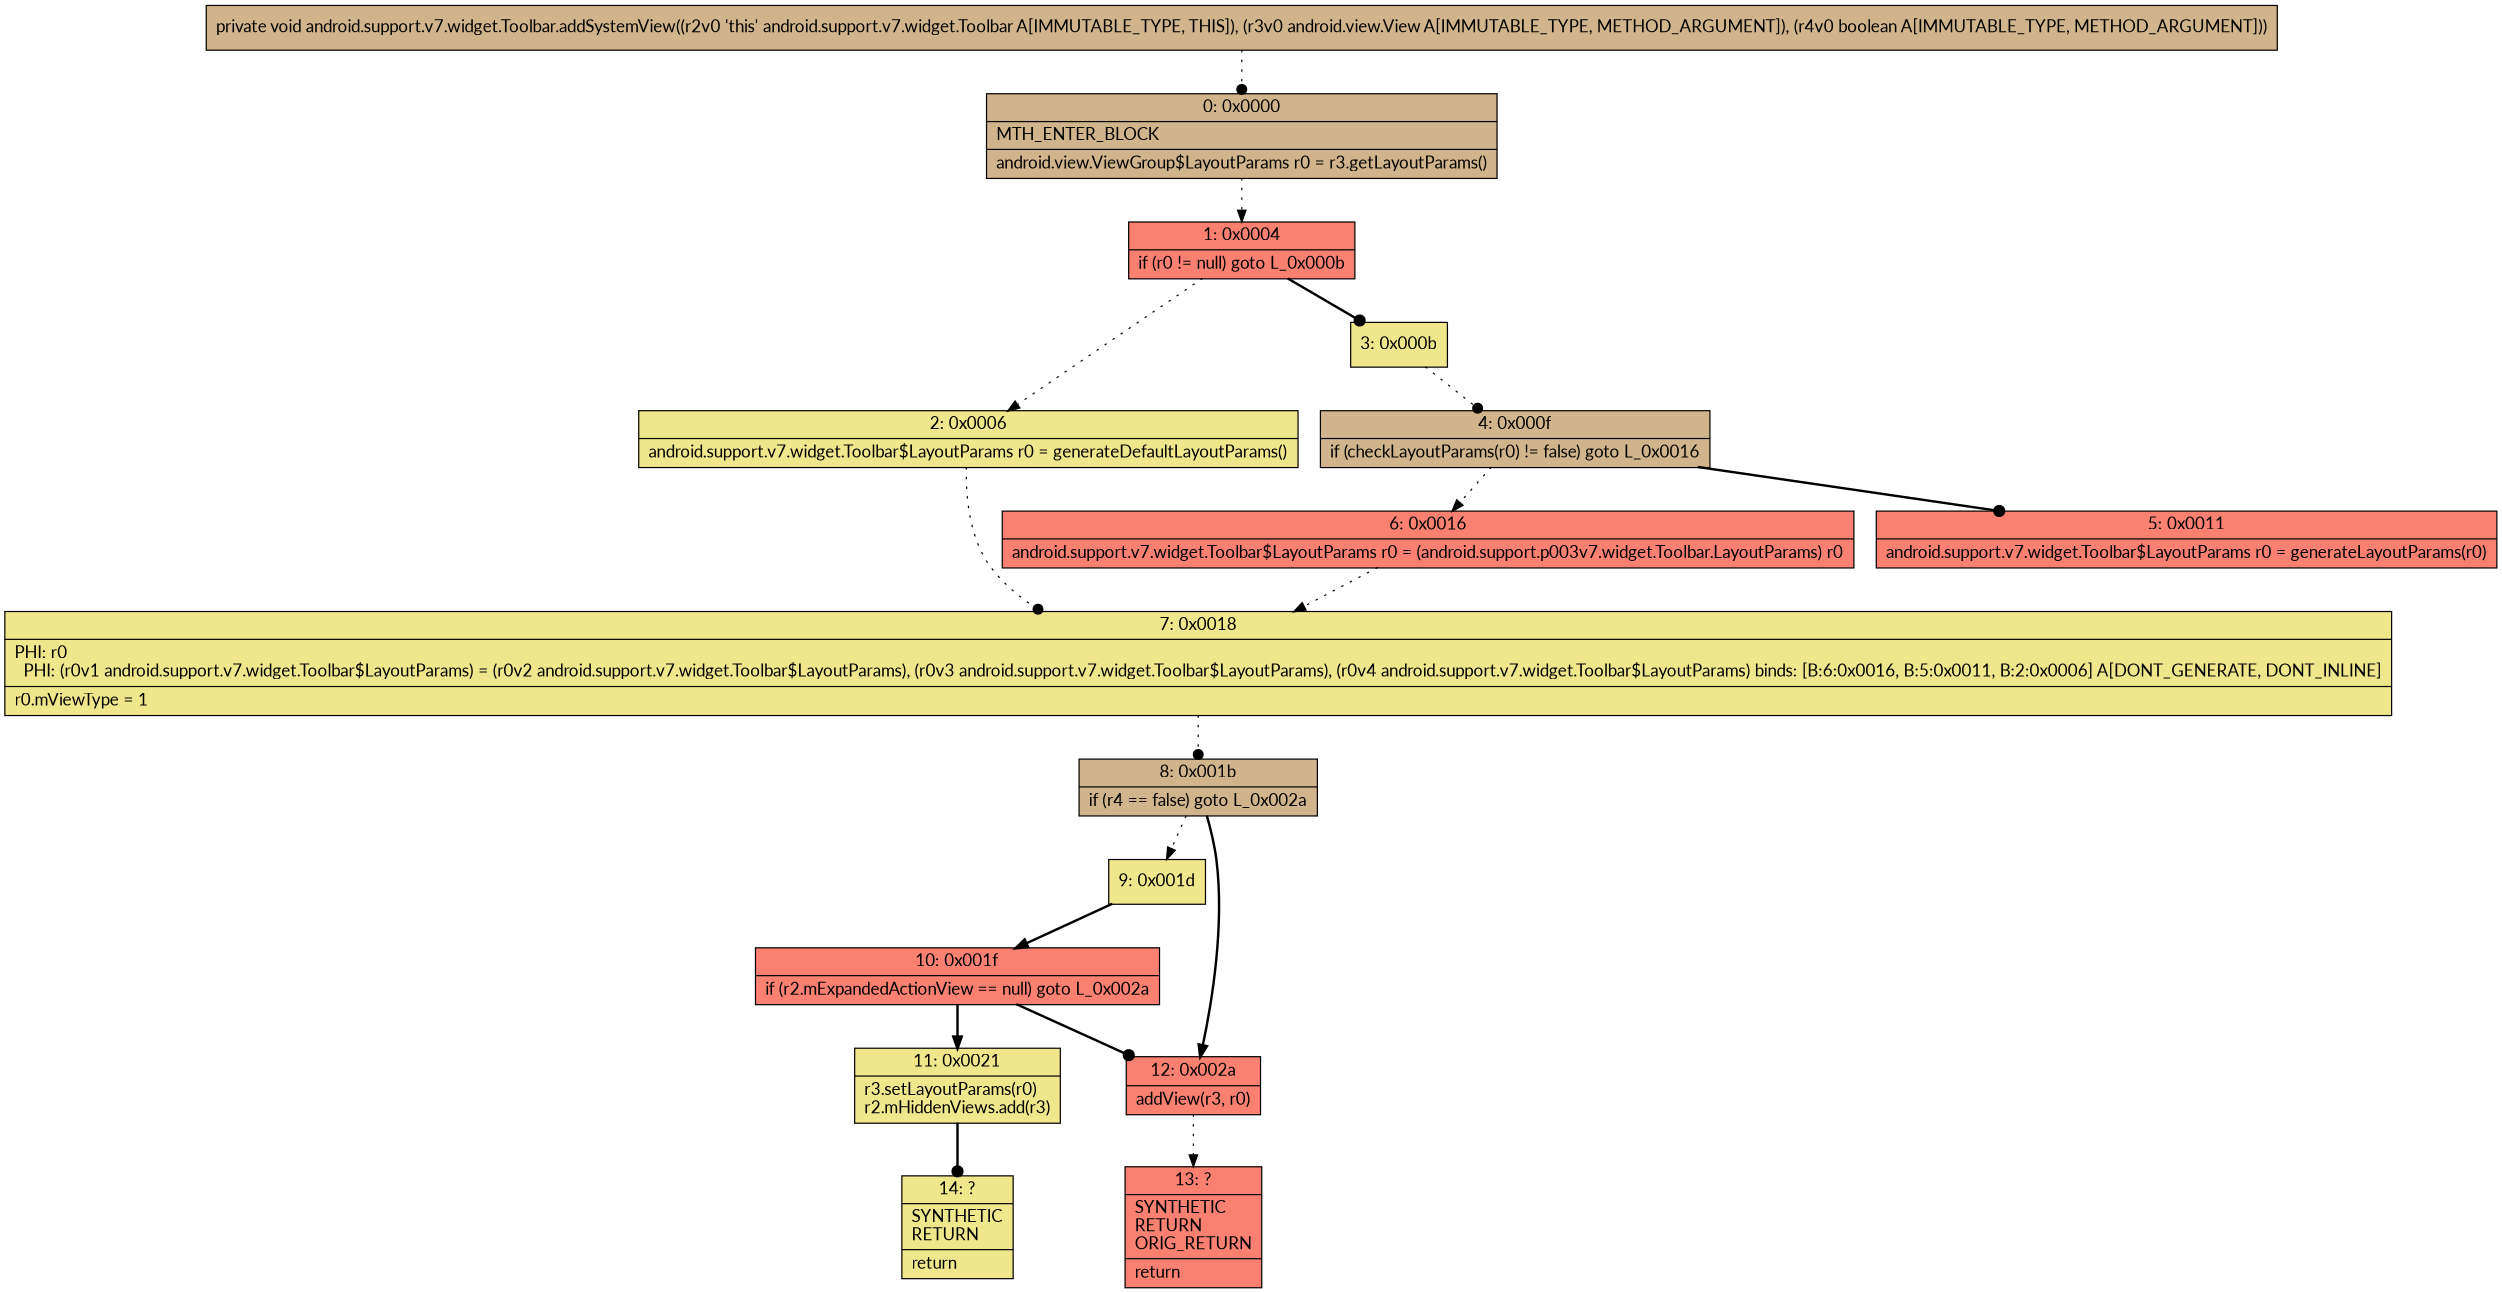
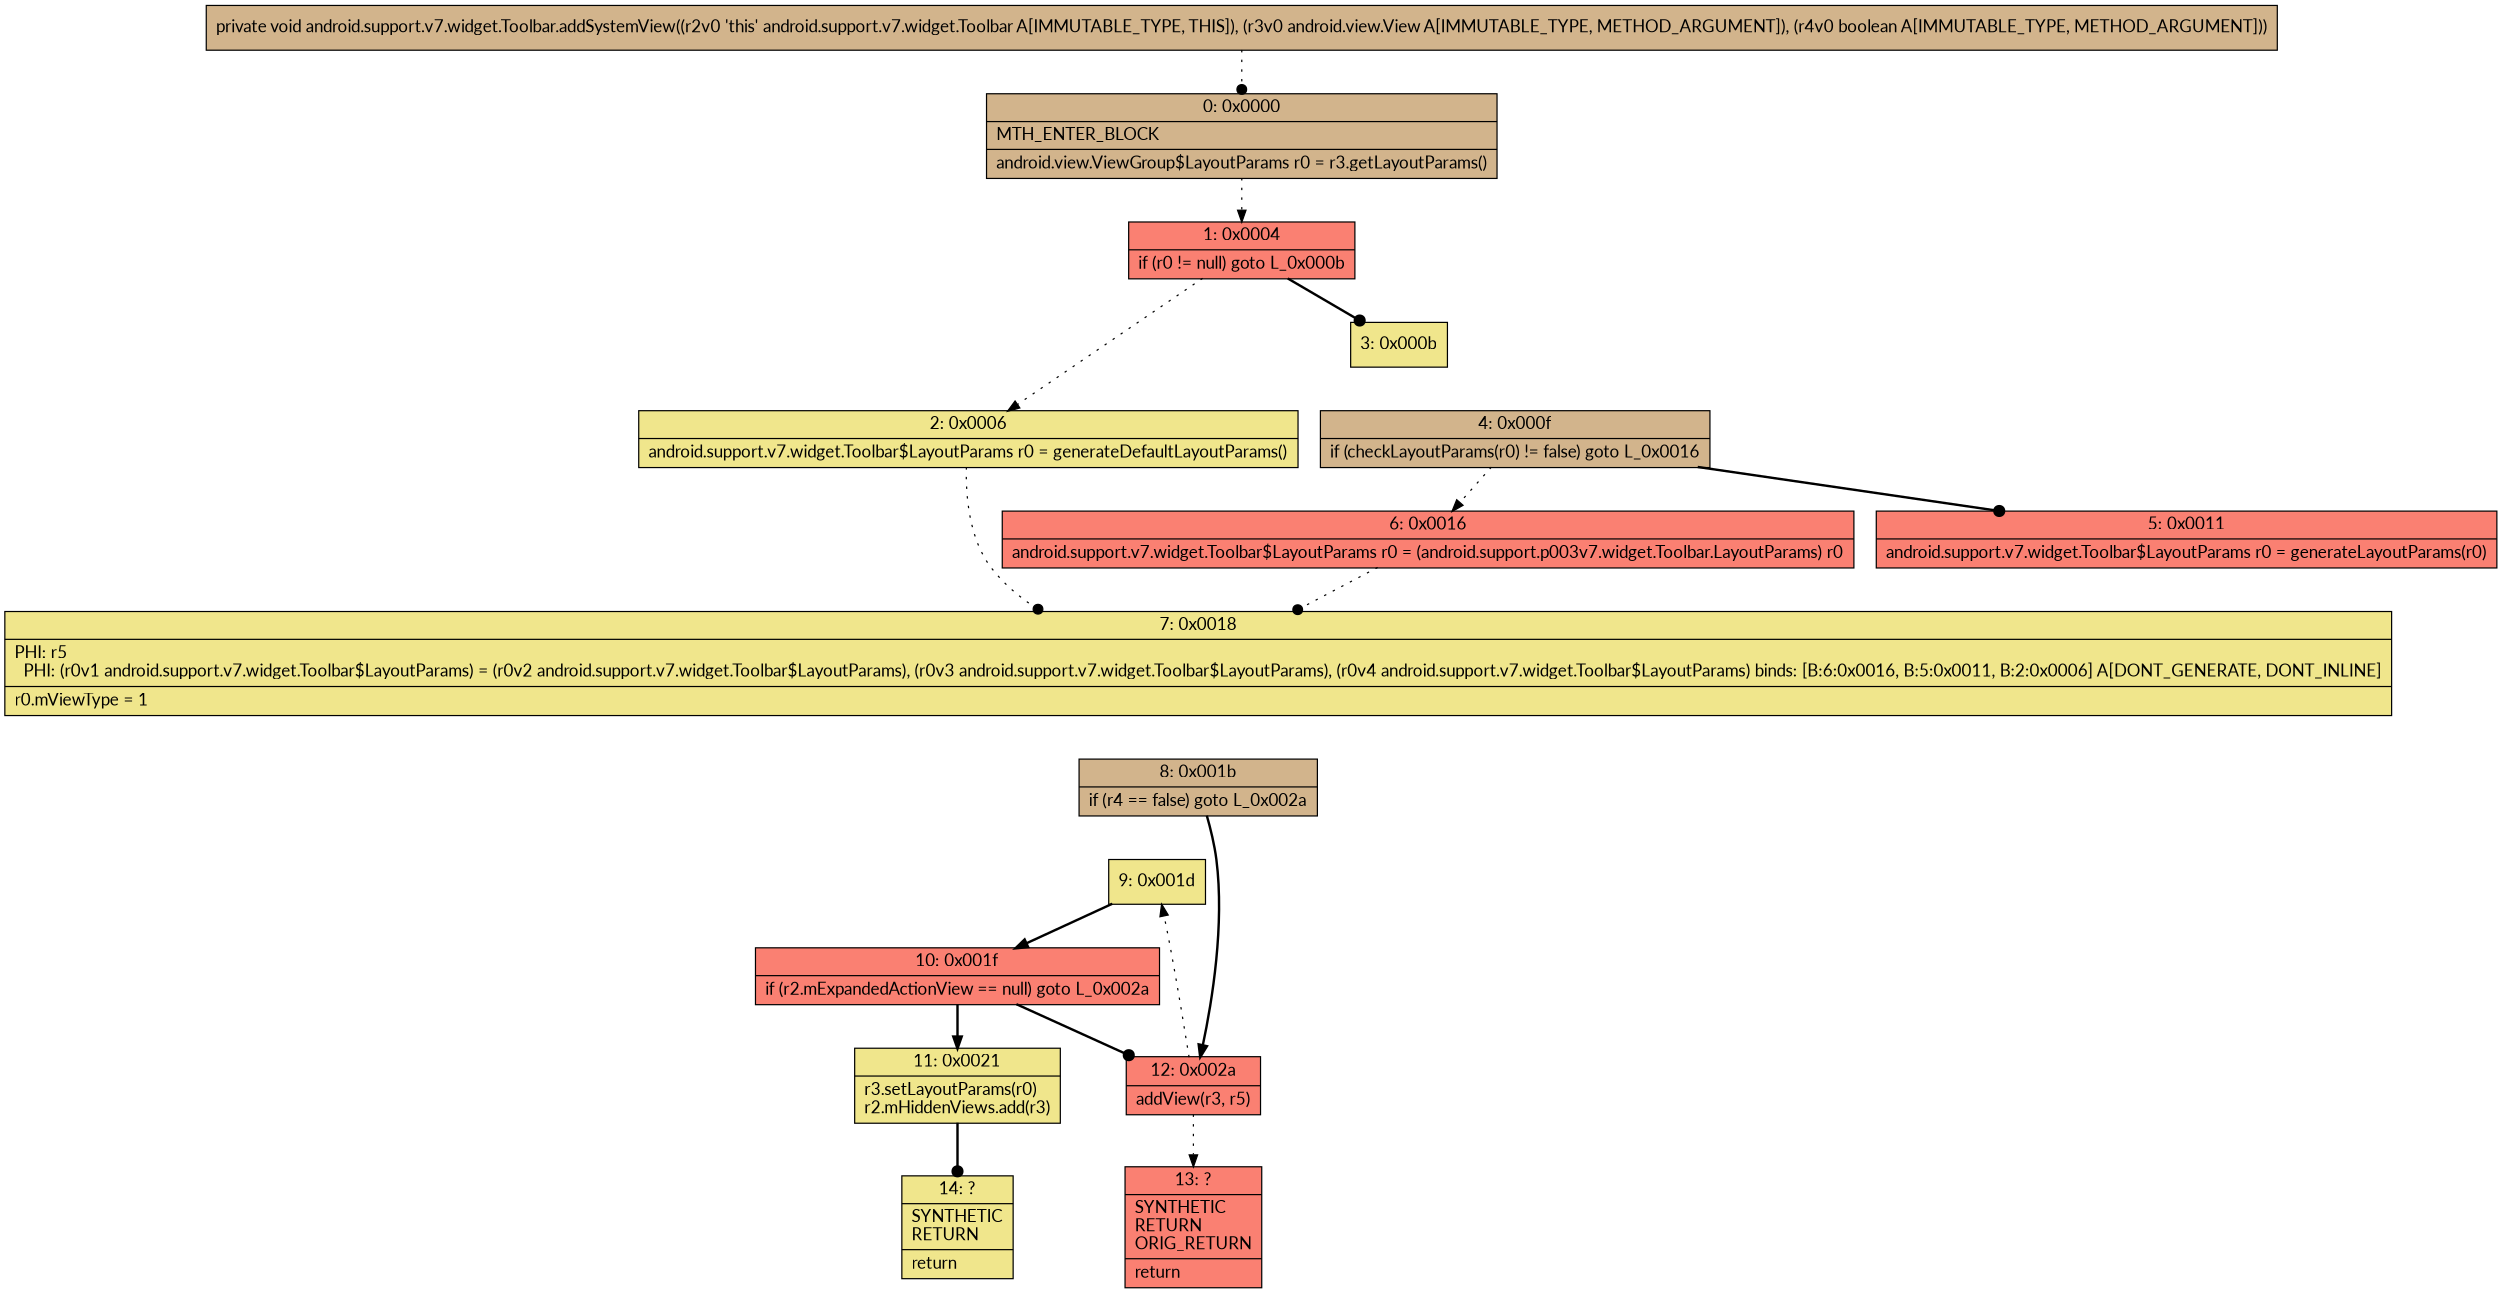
(1450, 386) -> none
(1340, 587) -> (1340, 587)
(44, 653) -> (44, 653)
(1198, 732) -> none
(1179, 832) -> (1177, 987)
(1193, 1100) -> (1193, 1100)
